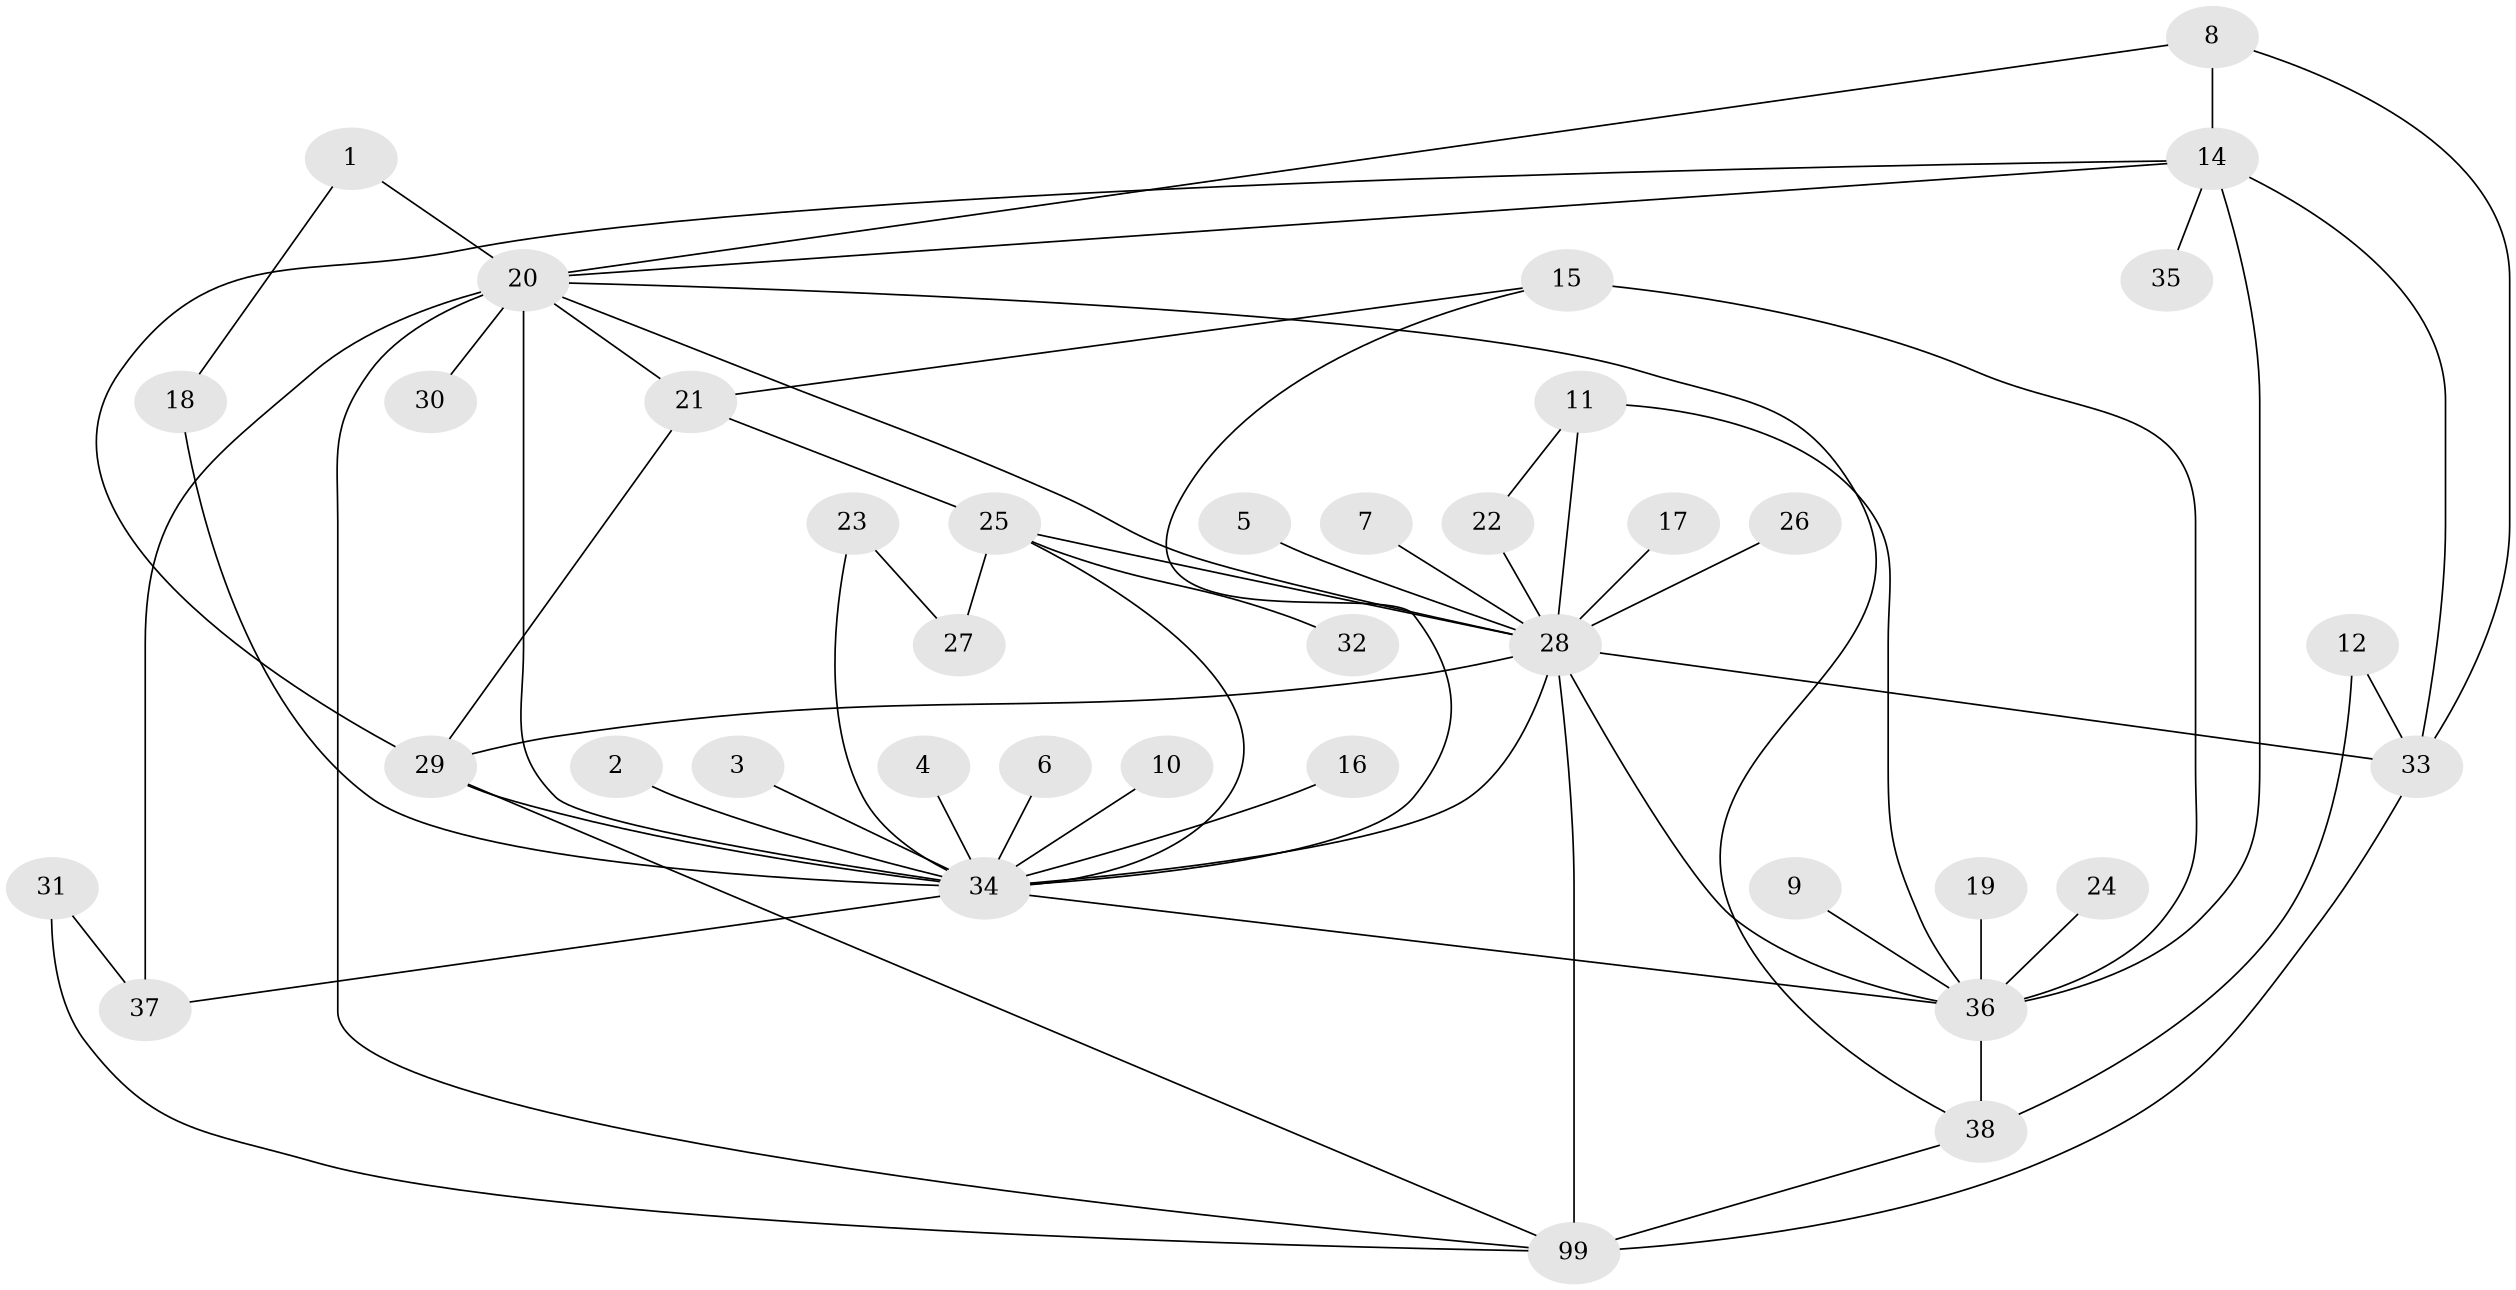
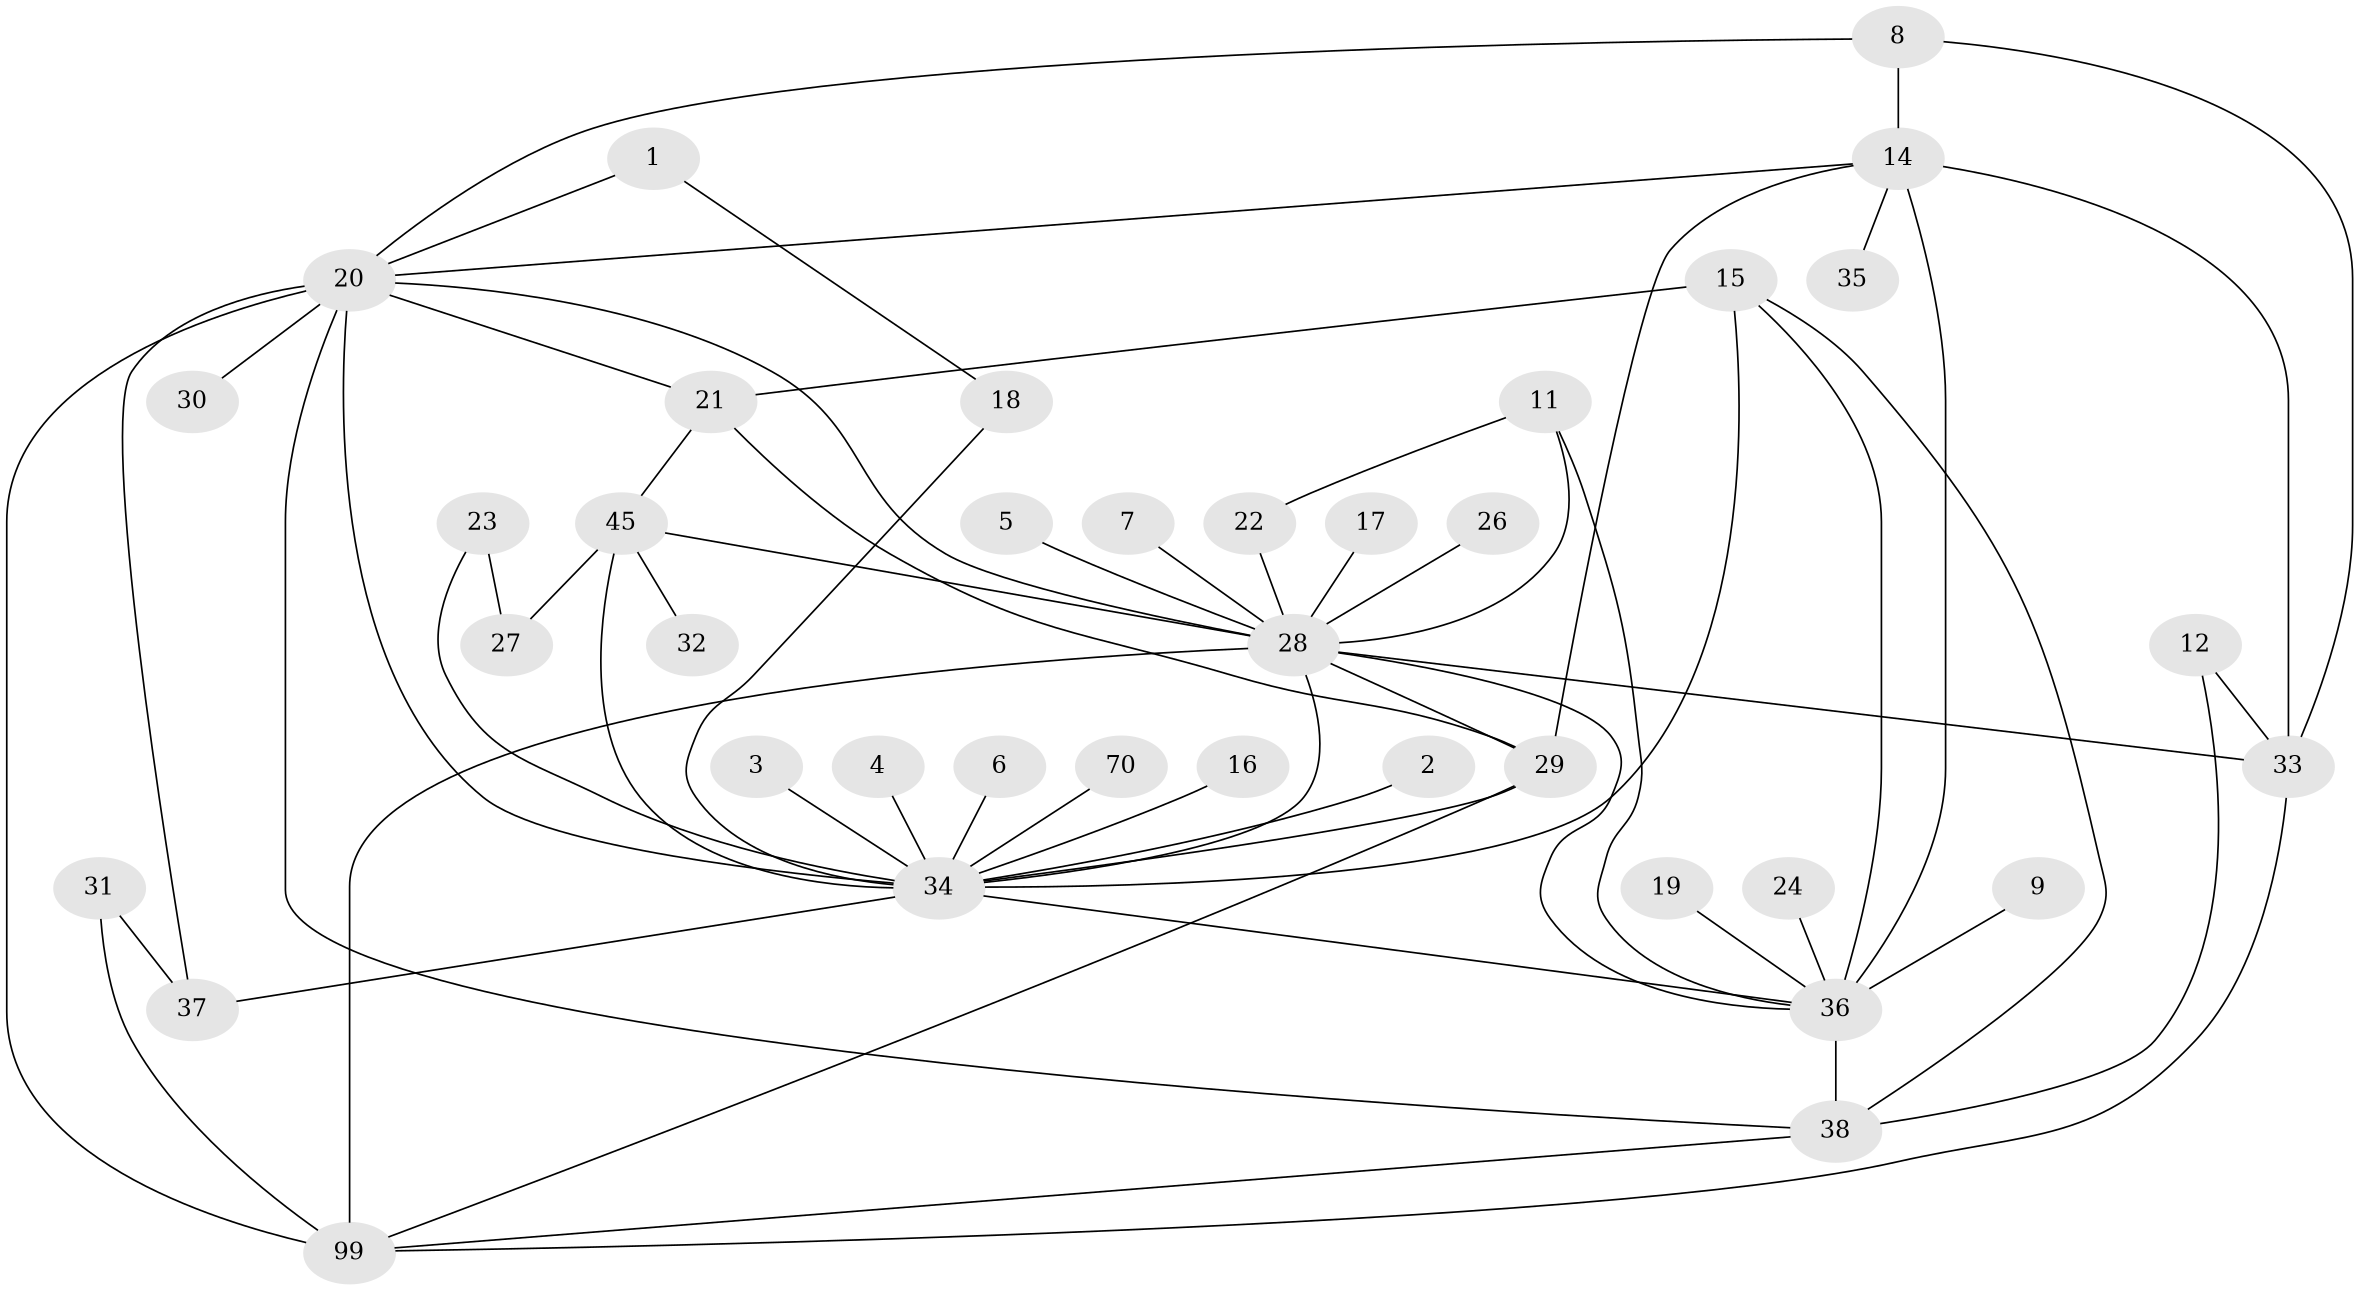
(995, 524) -> (622, 524)
none -> (2062, 710)
(1167, 767) -> (1121, 767)
